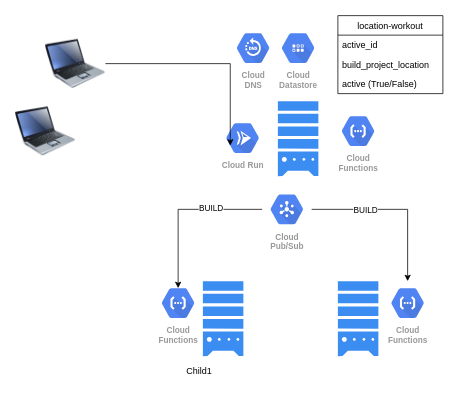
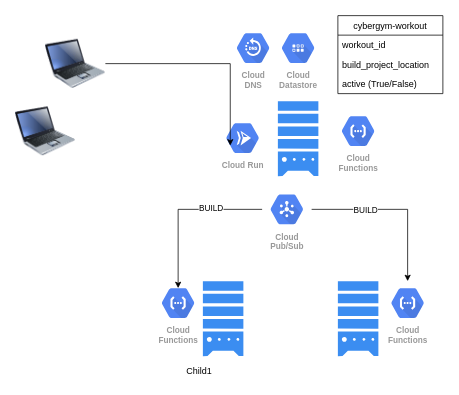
(390, 26) -> (390, 26)
(362, 45) -> (366, 45)
